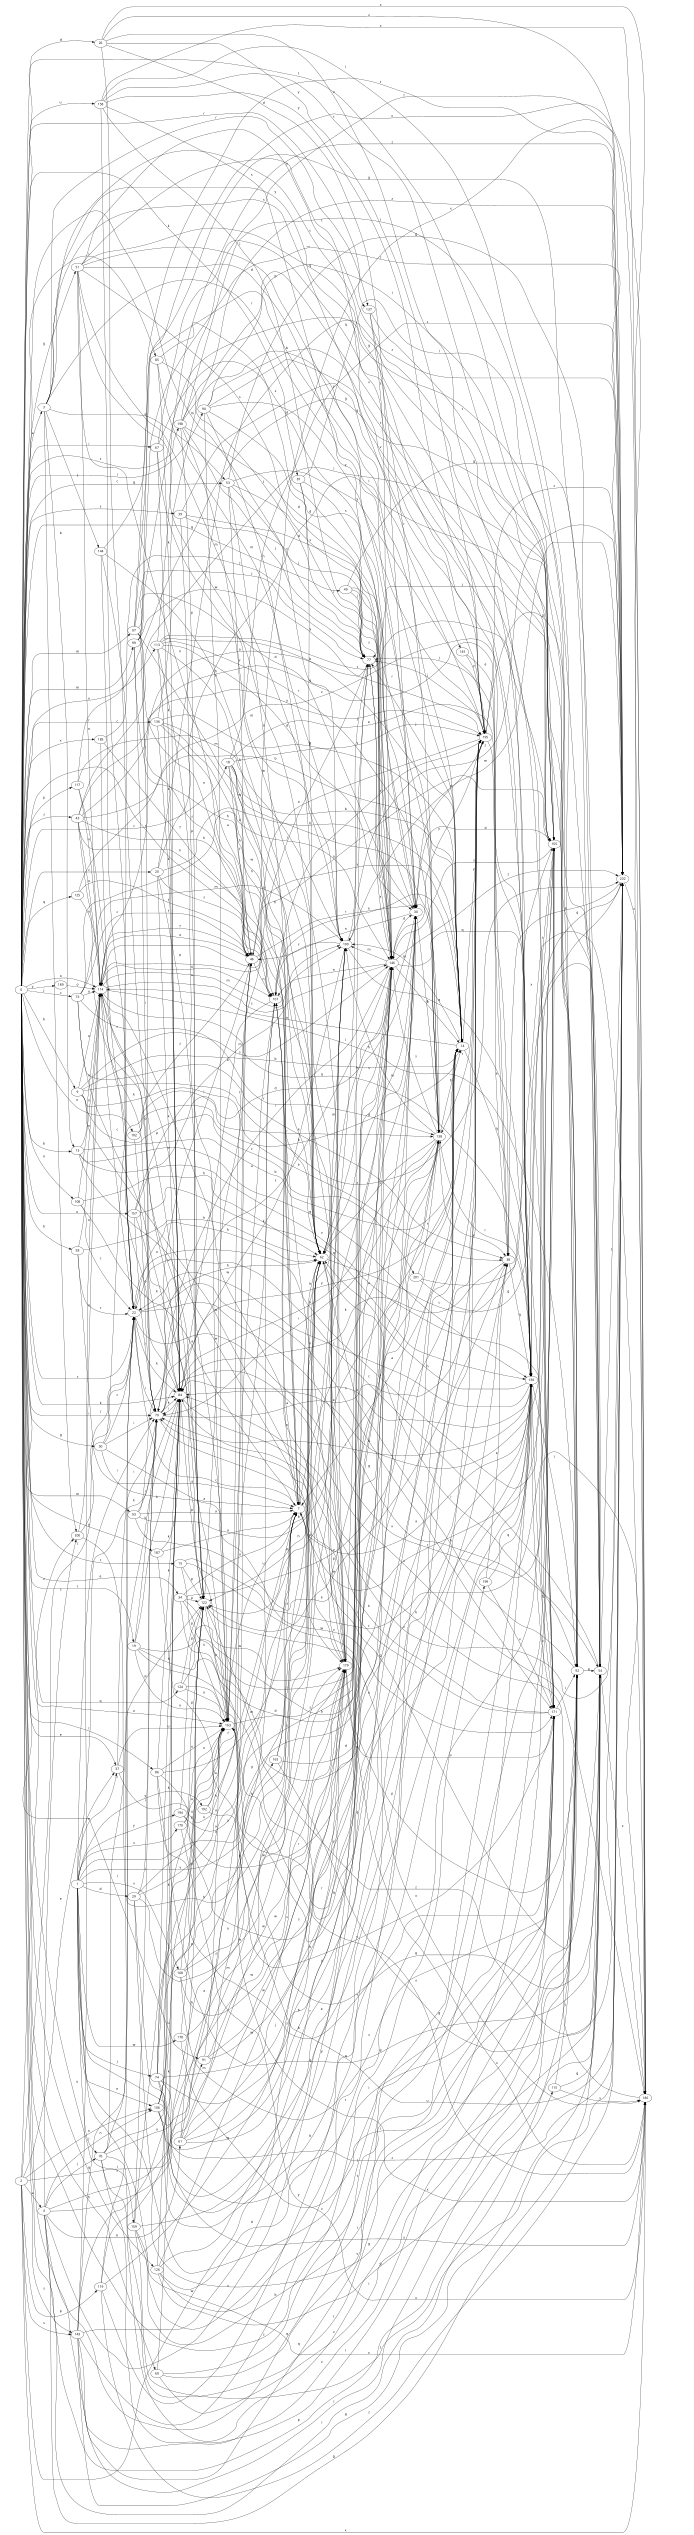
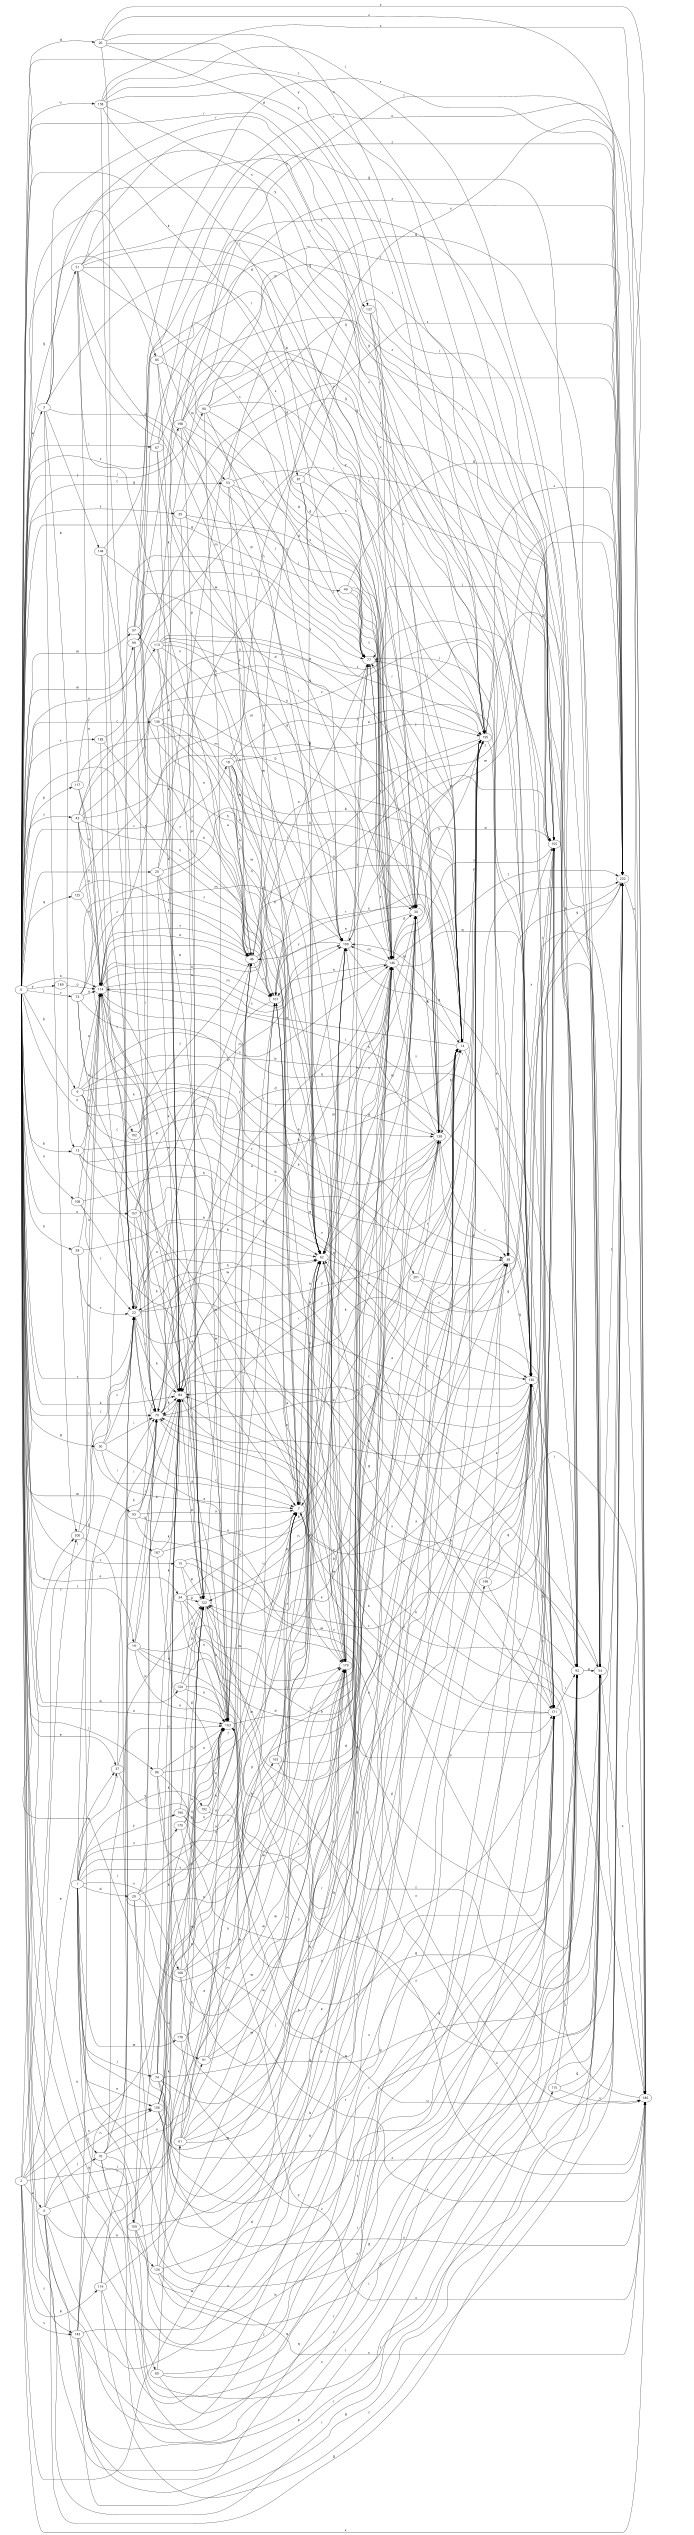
(462, 652) -> none
(381, 1183) -> (381, 1183)
(370, 1638) -> (390, 1696)
(313, 1641) -> (278, 1776)
